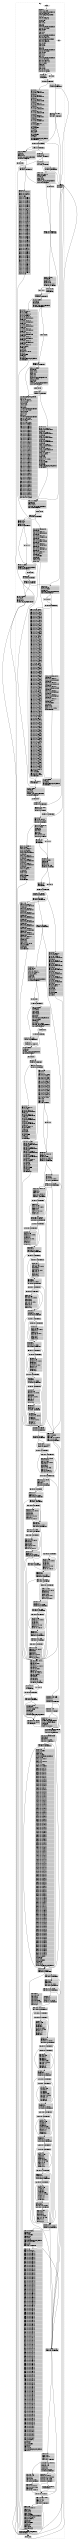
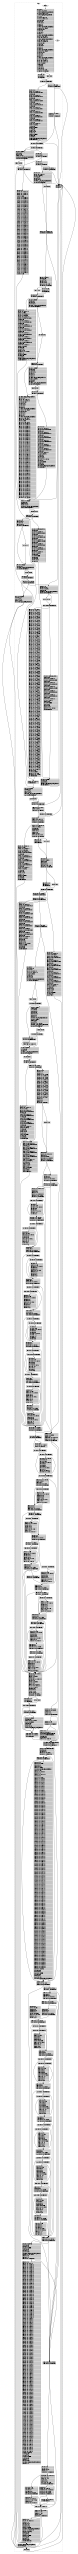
none -> (43, 1498)
